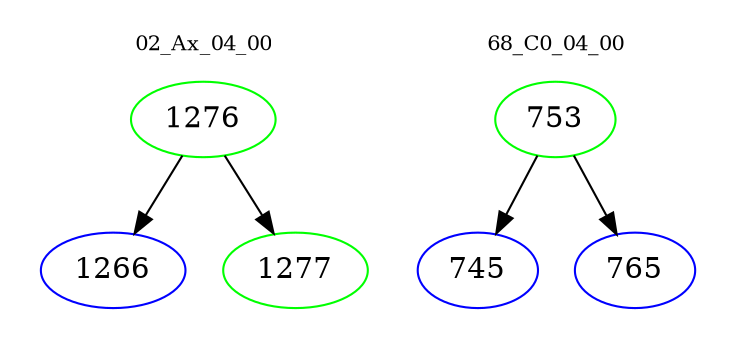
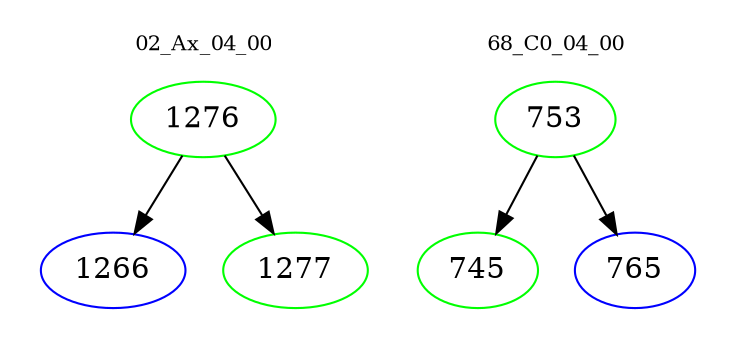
(478, 270) -> (478, 270)
